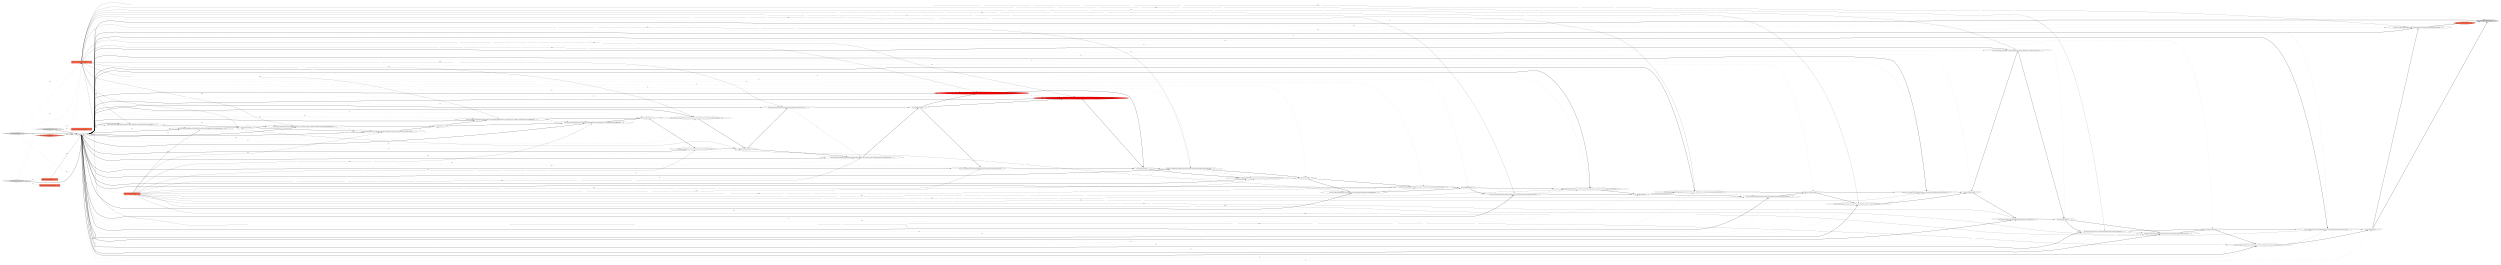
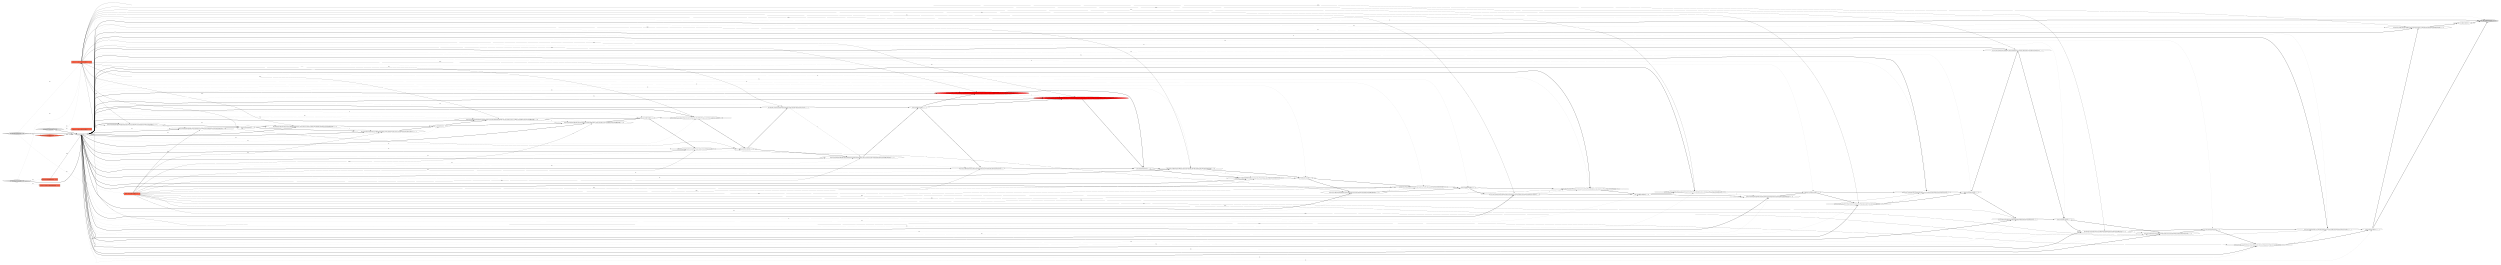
(2465, 23) -> (2465, 23)
